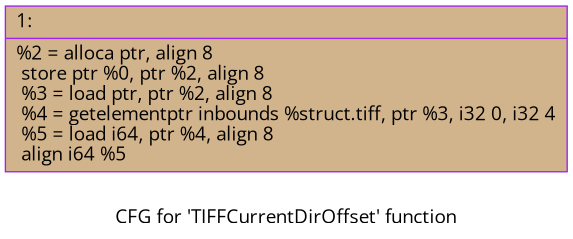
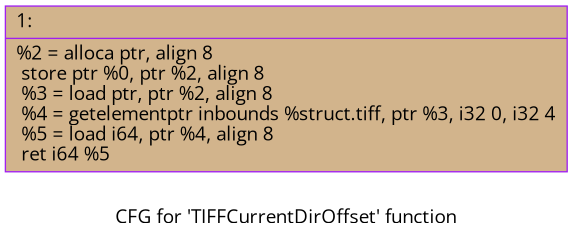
(71, 155) -> (63, 155)
